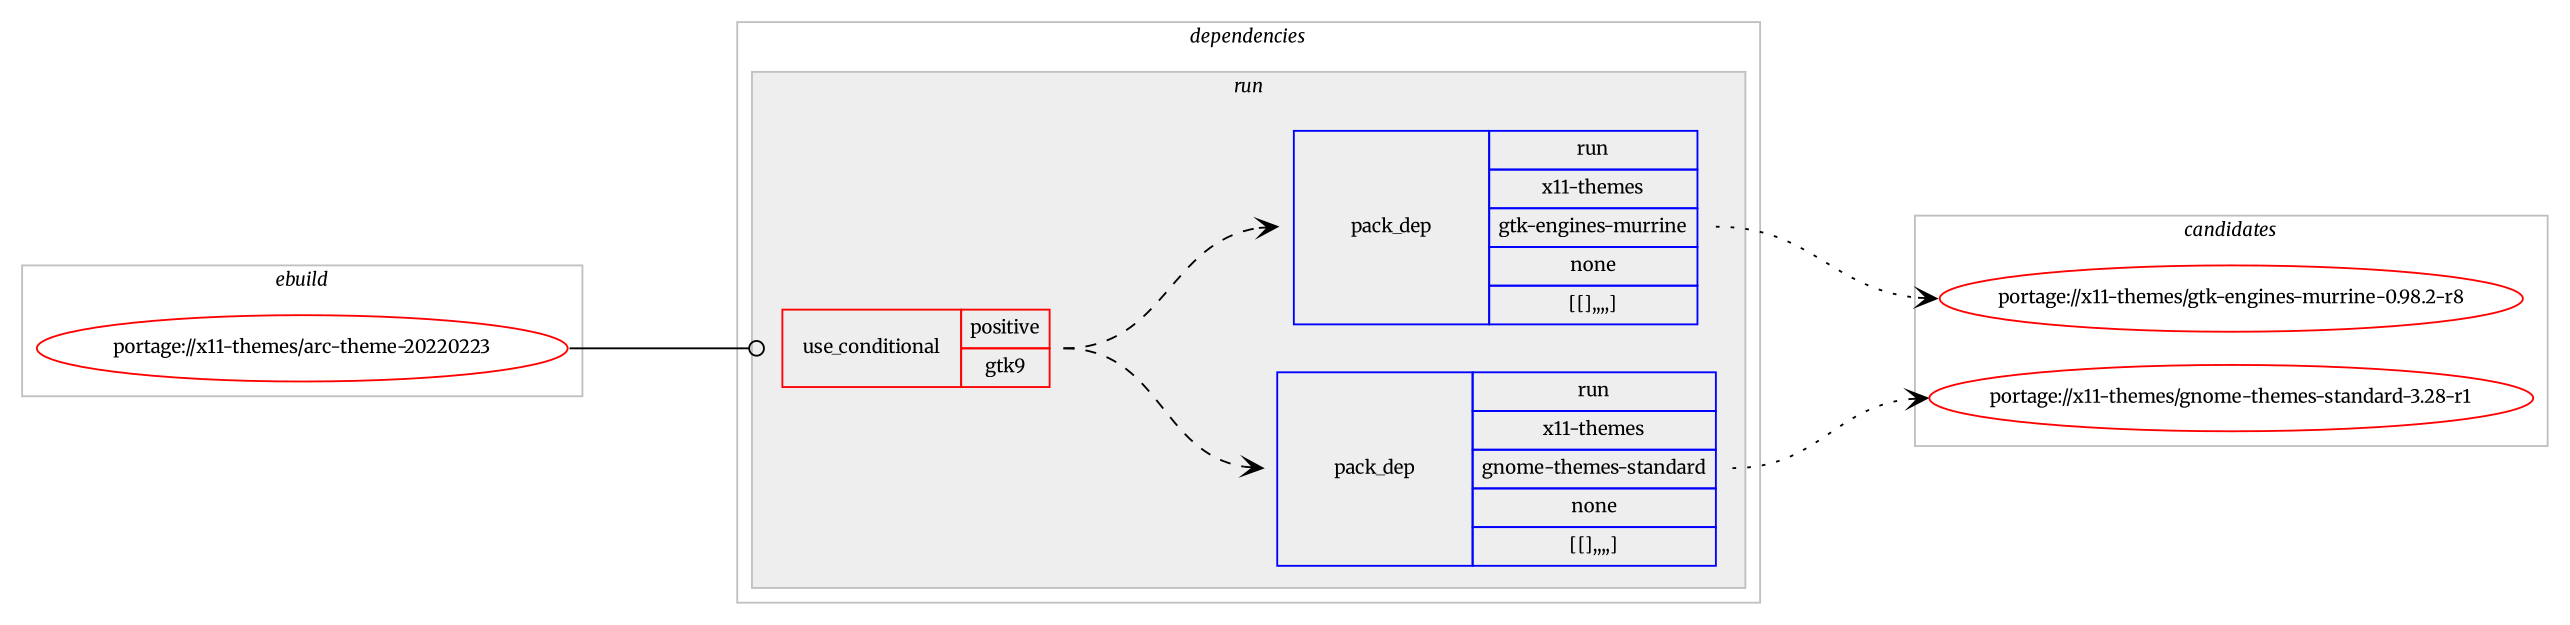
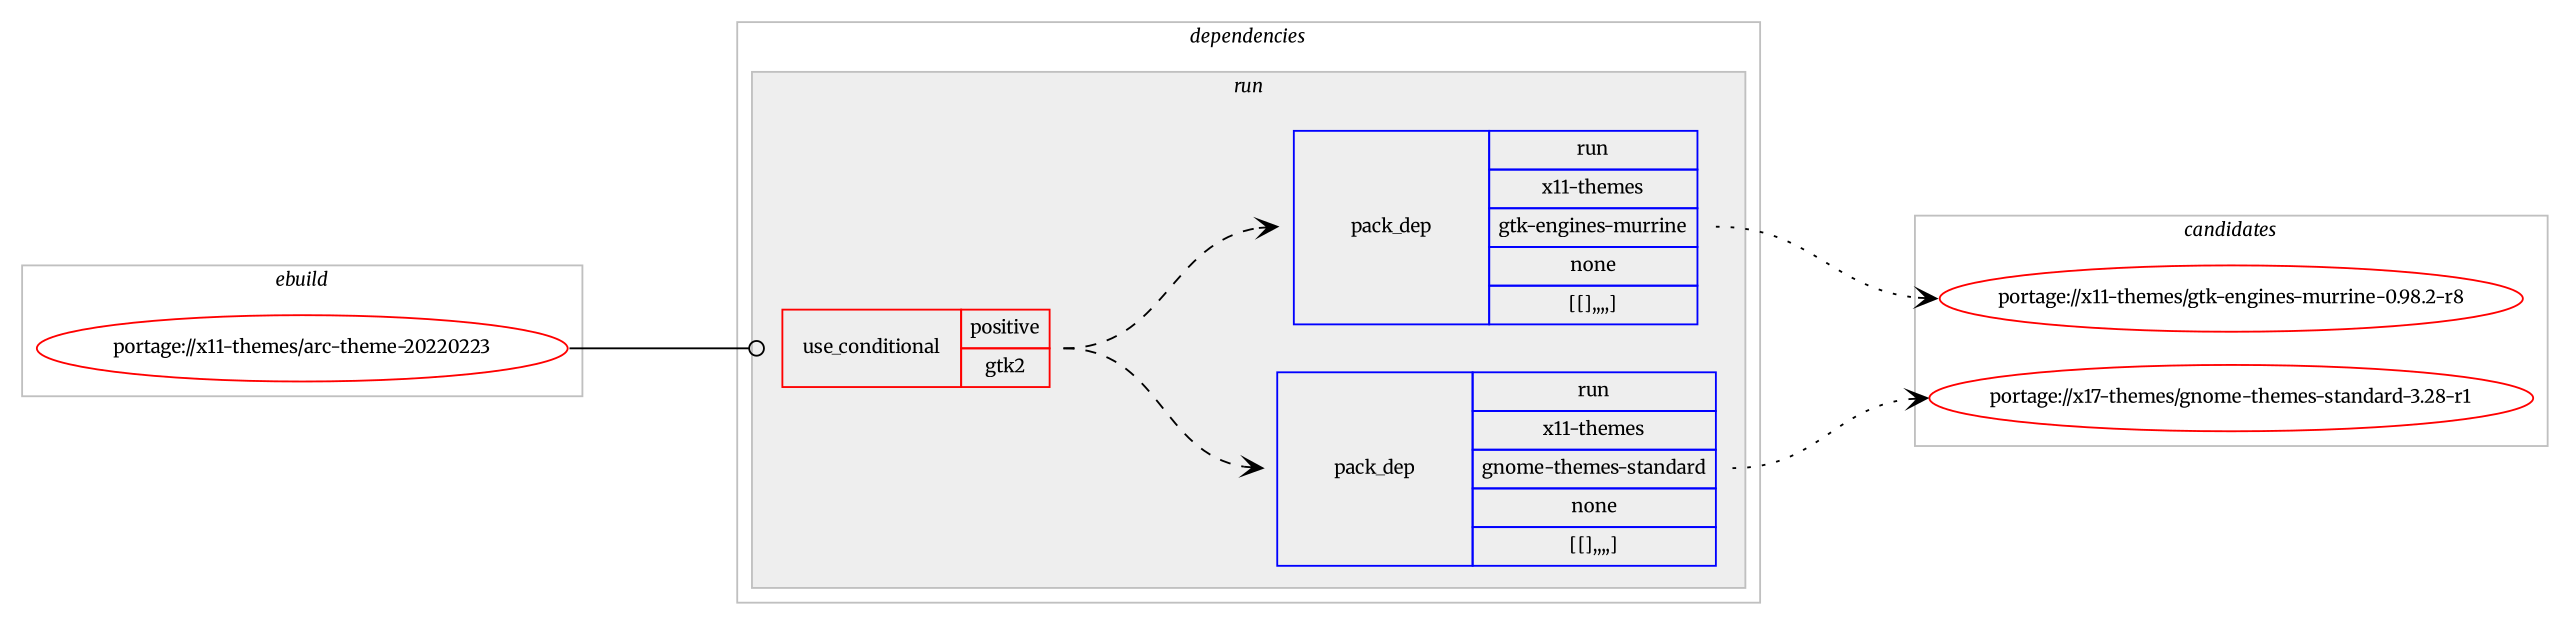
(1005, 367) -> (1005, 367)
(2231, 398) -> (2231, 398)
